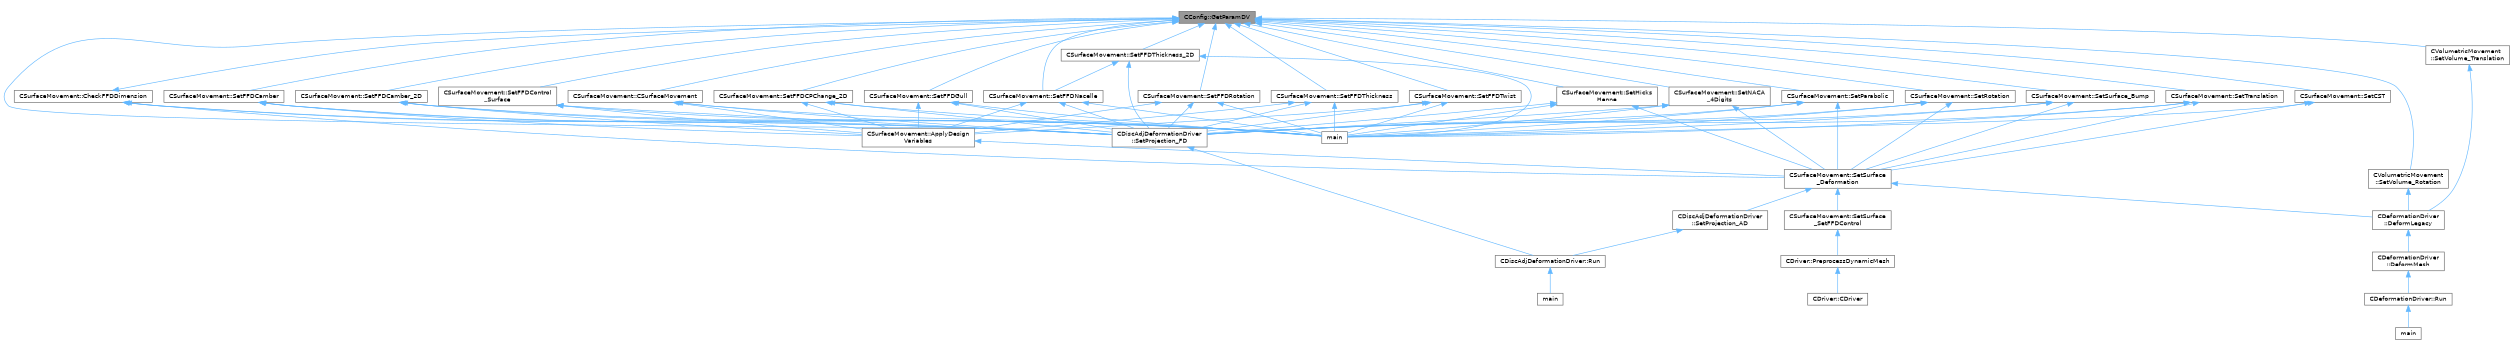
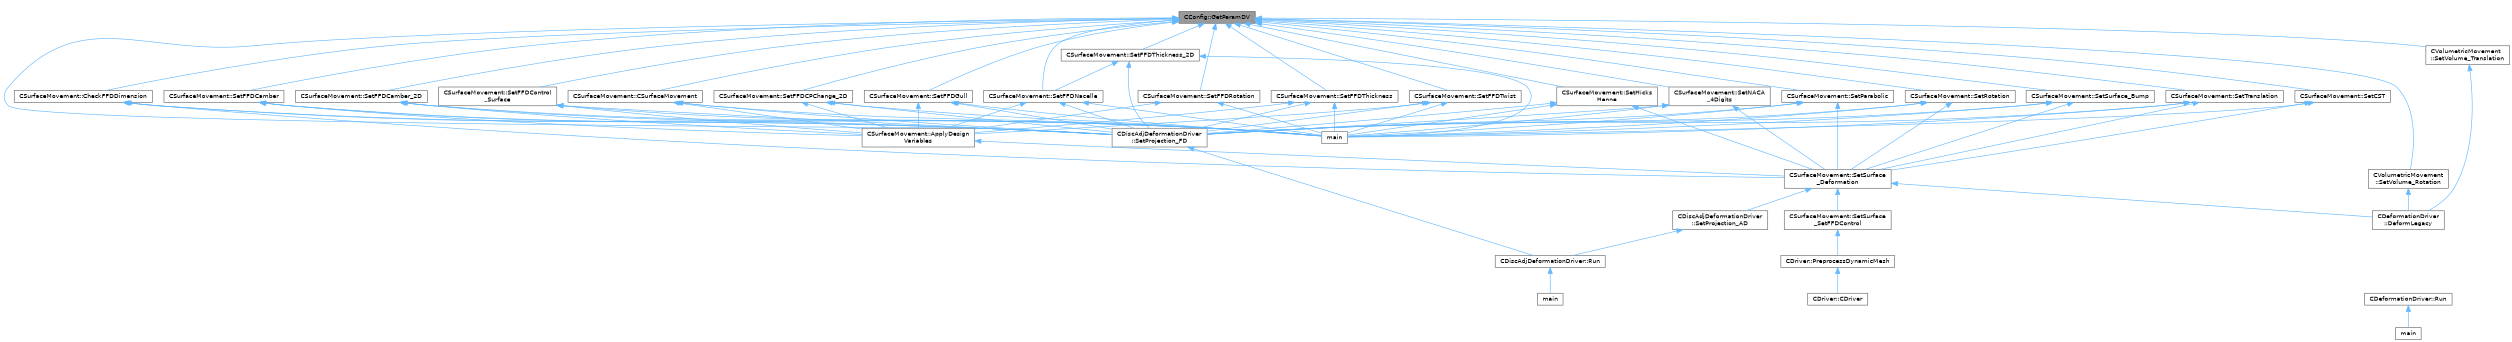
(620, 33) -> (637, 32)
(1179, 117) -> none
(2408, 261) -> none
